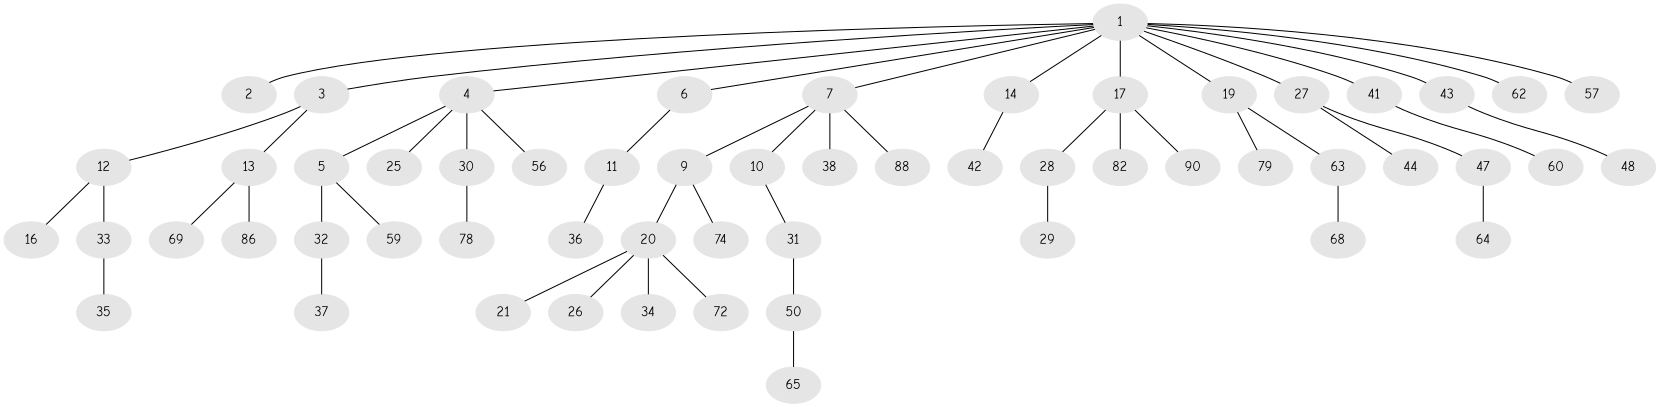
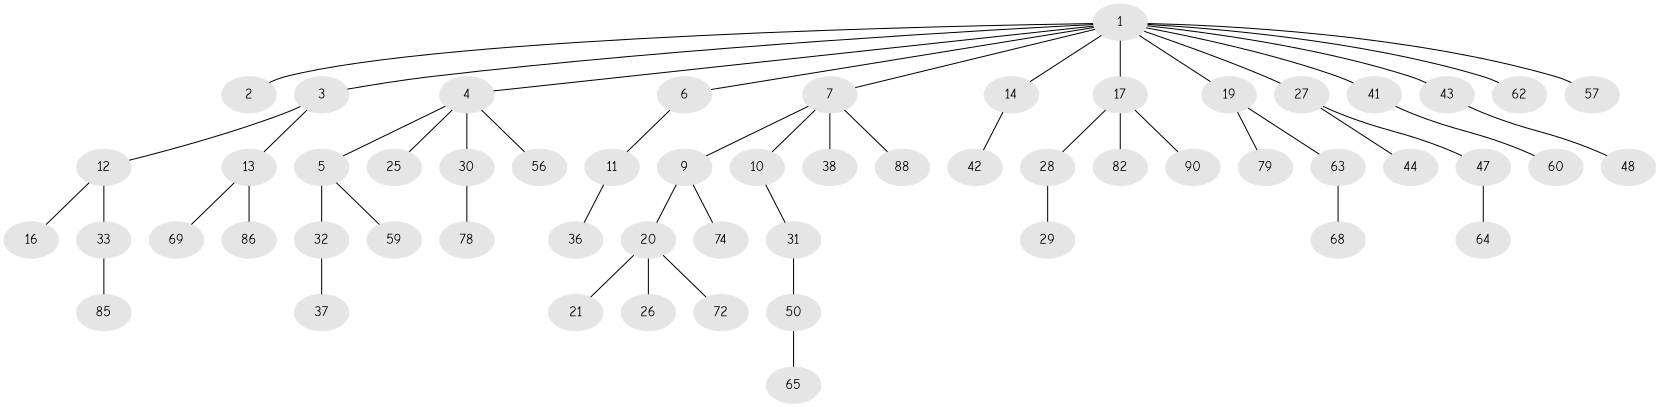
(104, 313) -> (104, 313)
(648, 313) -> none
